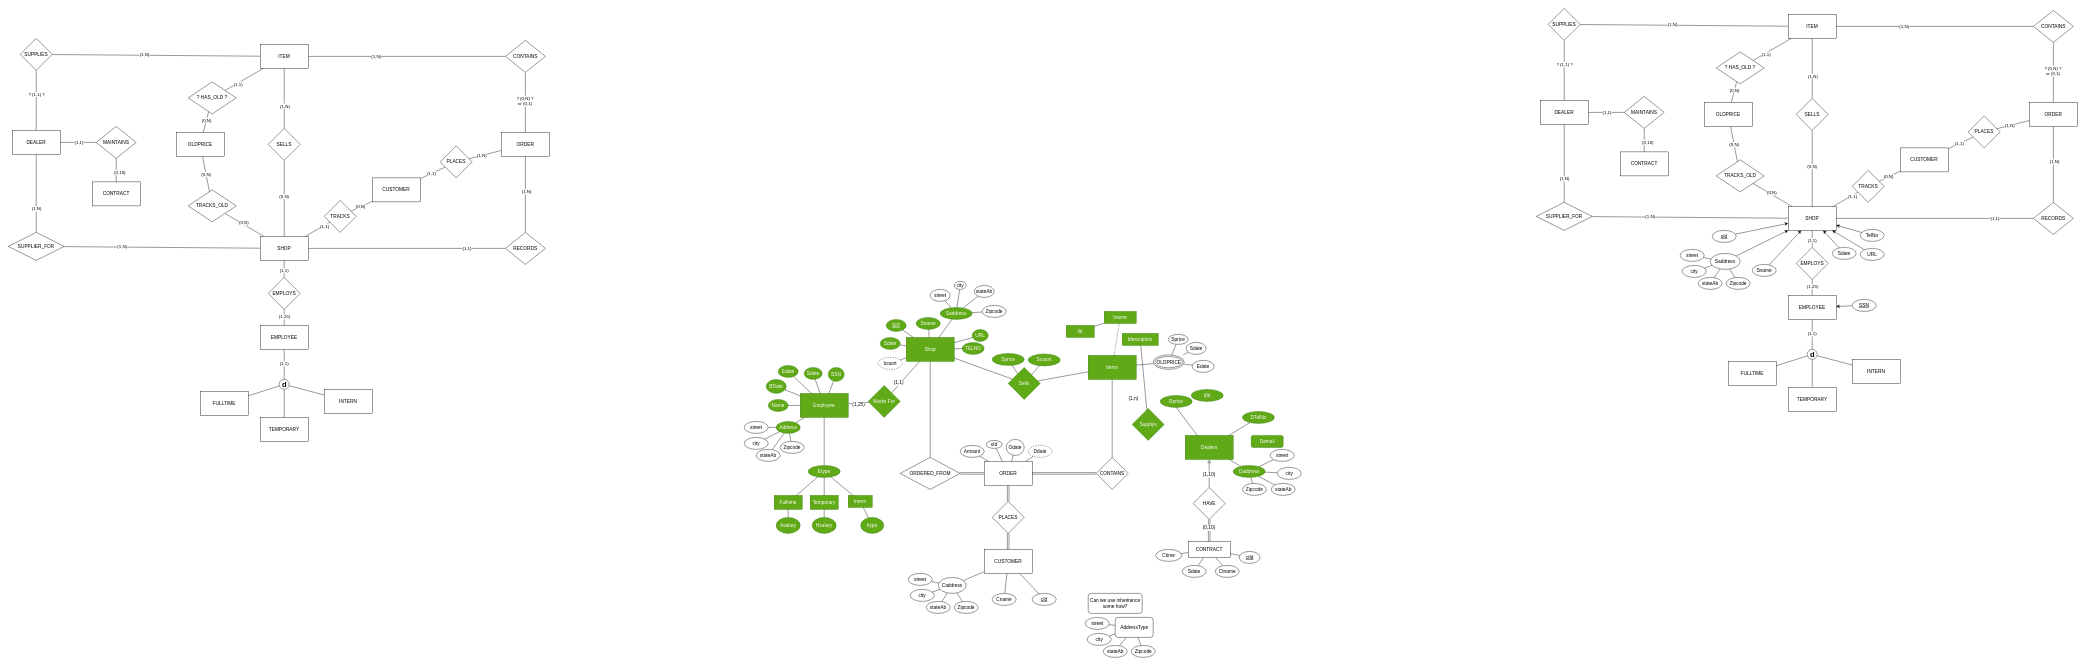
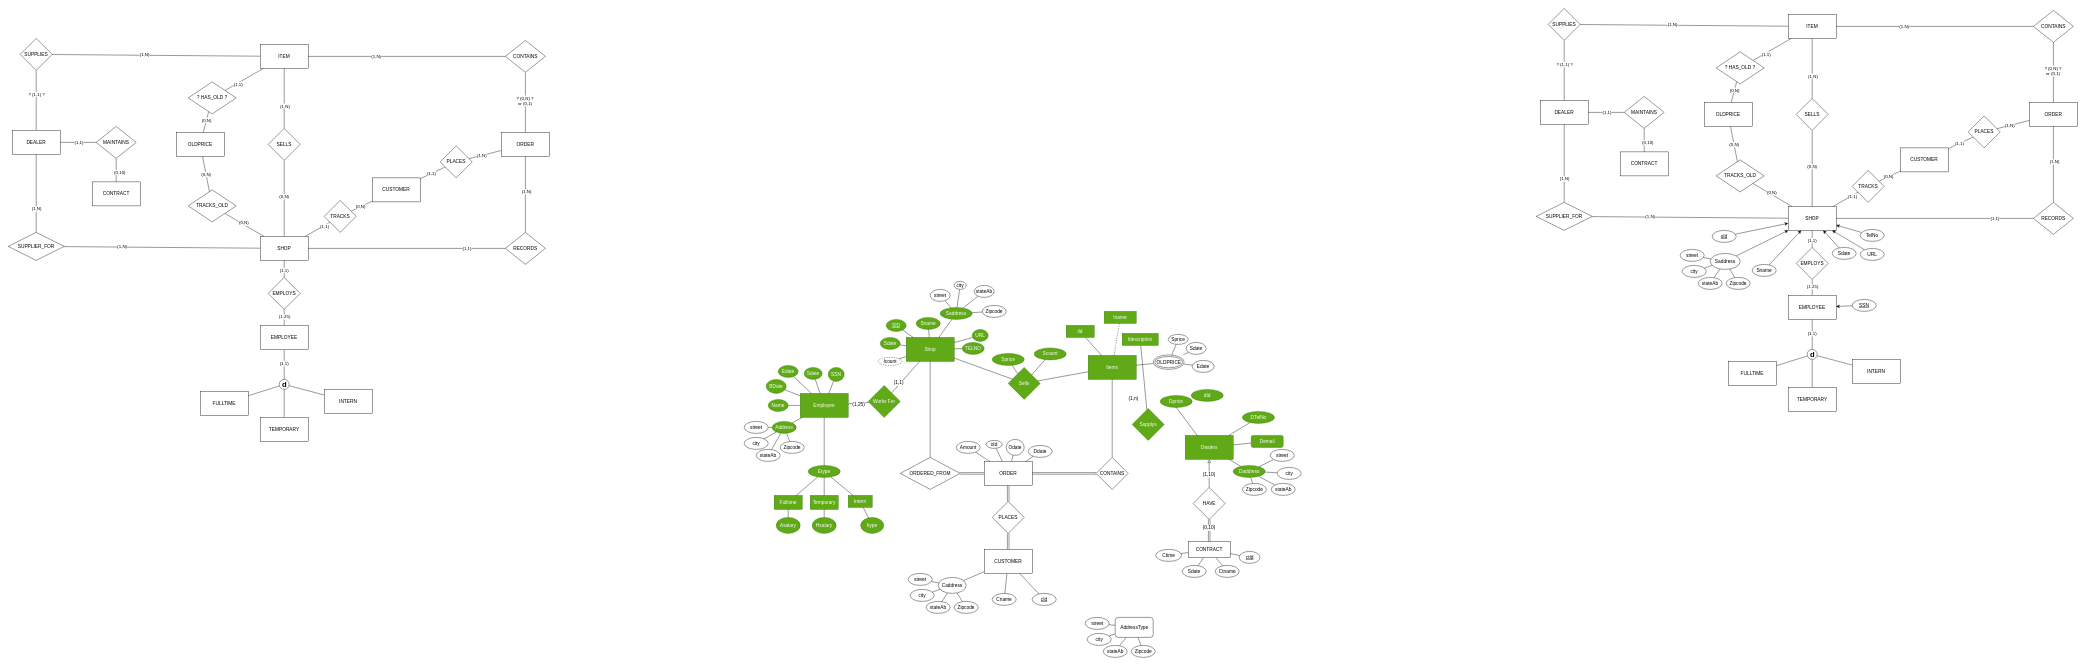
(1099, 325) -> (1094, 346)
(1044, 360) -> (1050, 354)
(890, 363) -> (890, 361)
(788, 427) -> (784, 427)
none -> (1242, 444)
(972, 451) -> (968, 447)
(1040, 451) -> (1040, 451)
(1115, 603) -> none
